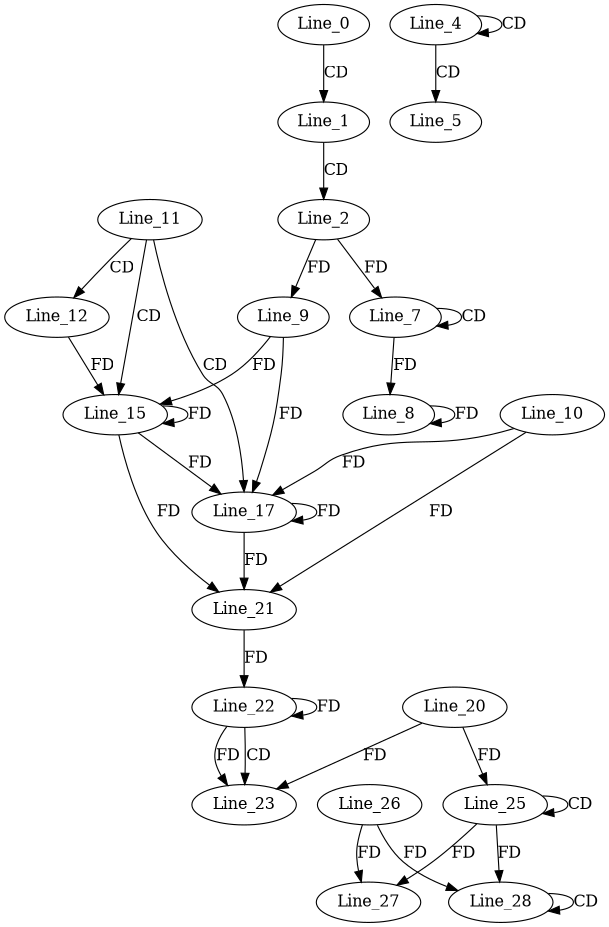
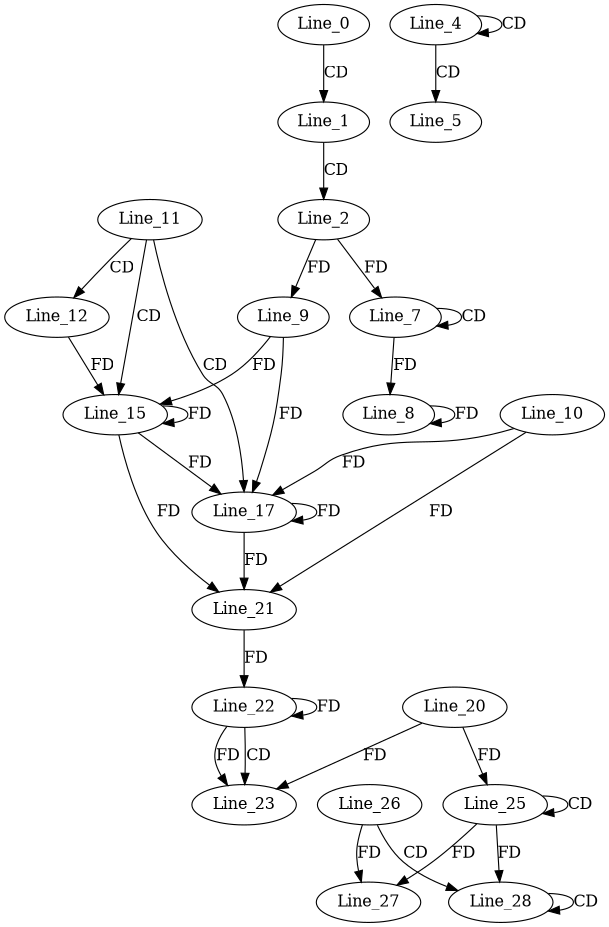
(416, 854) -> (416, 854)
